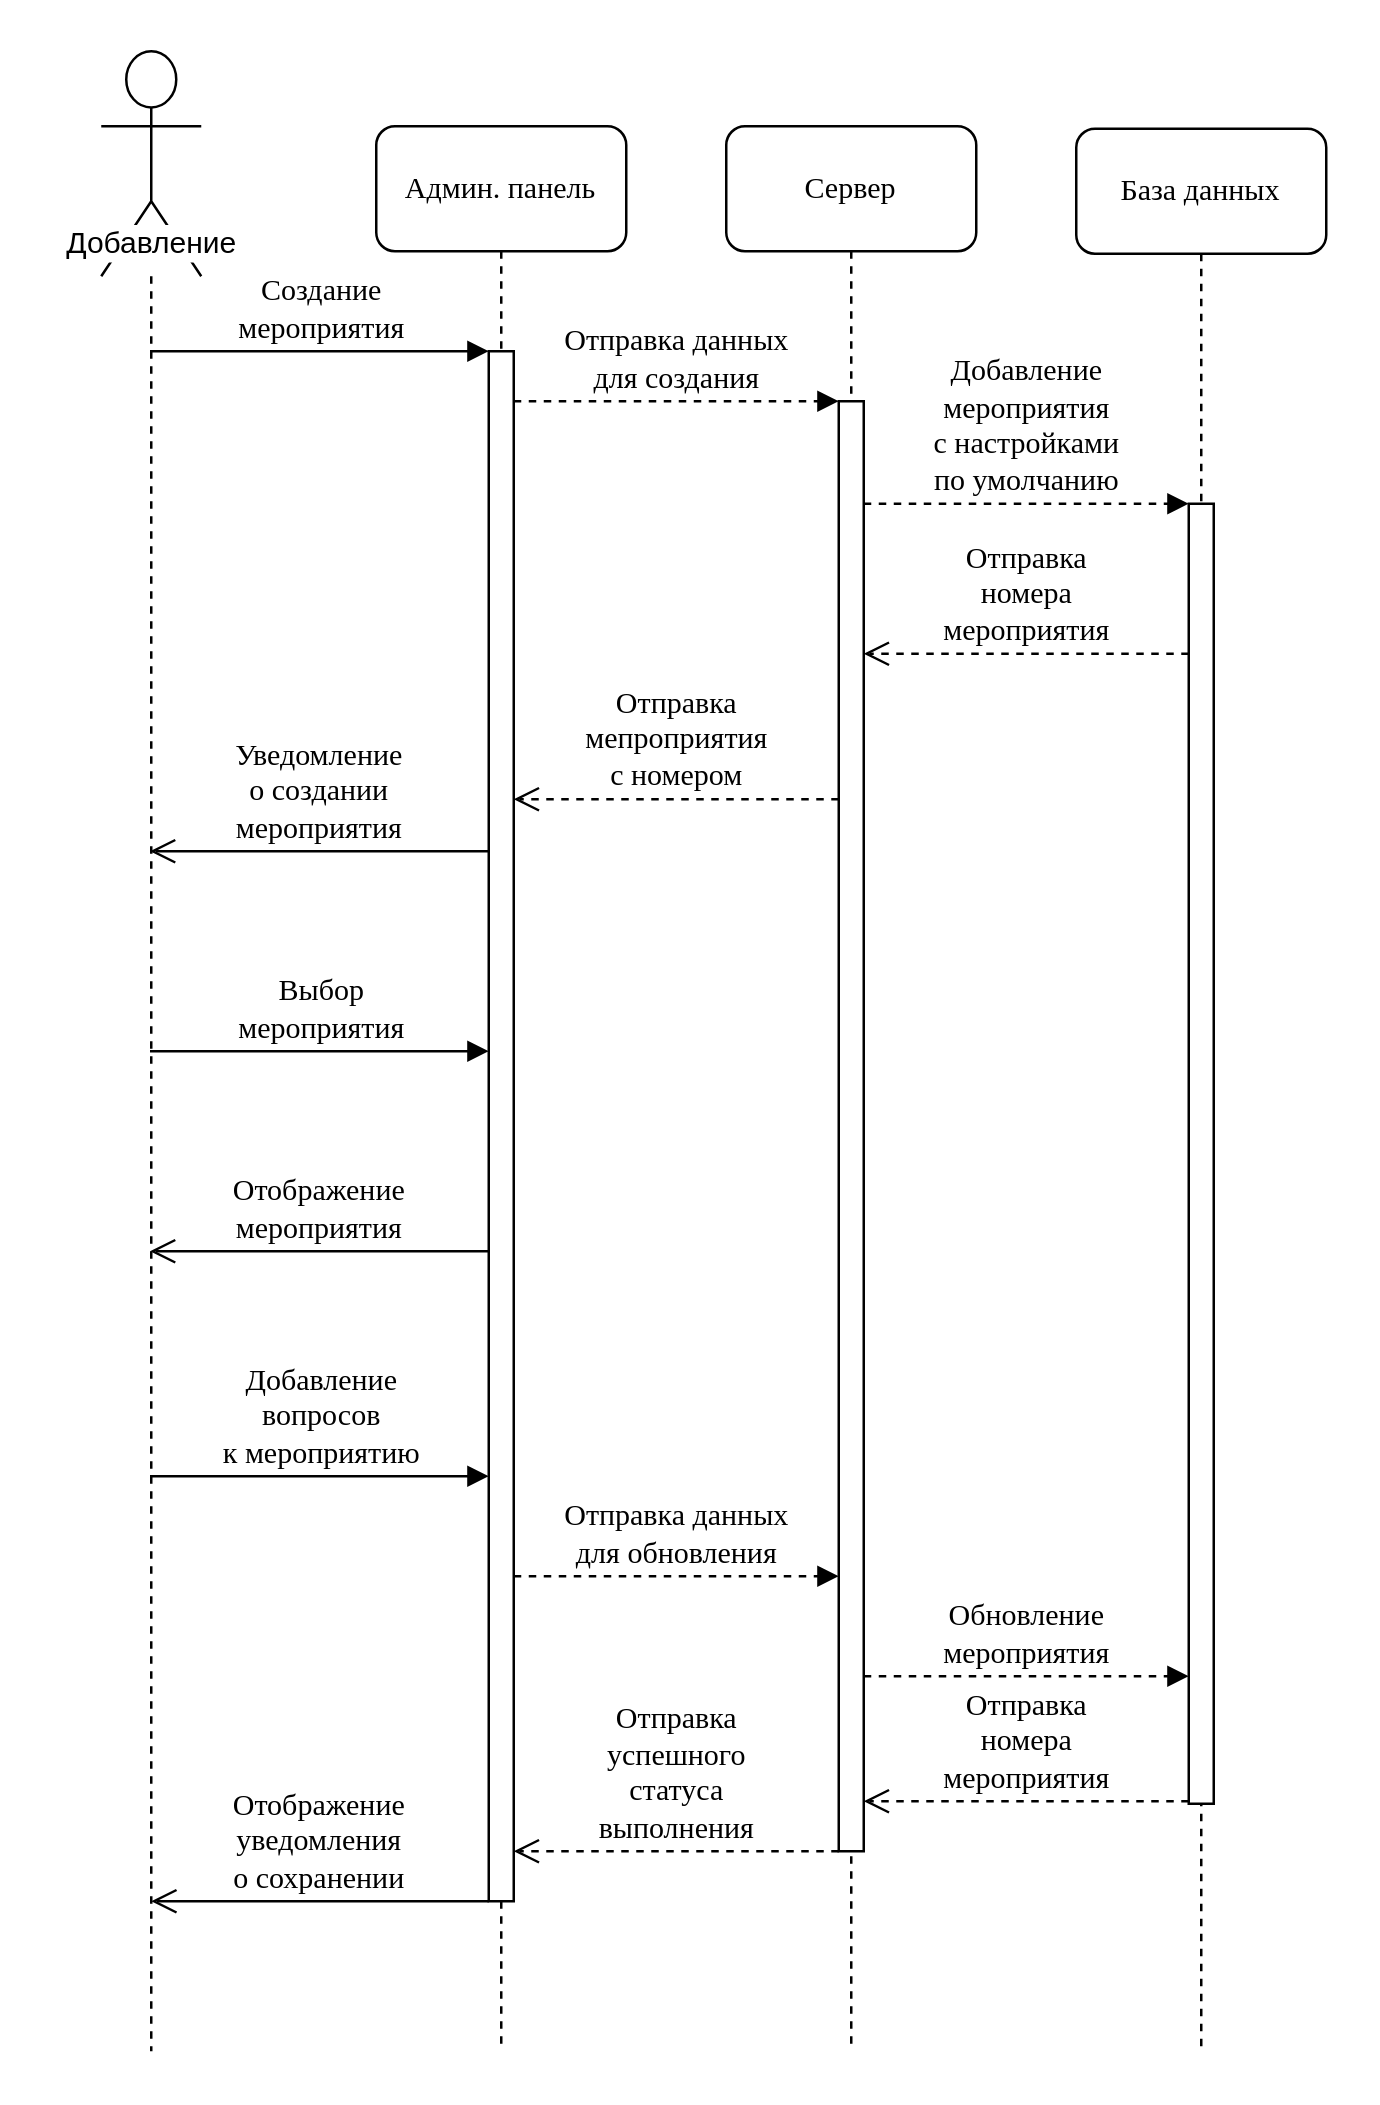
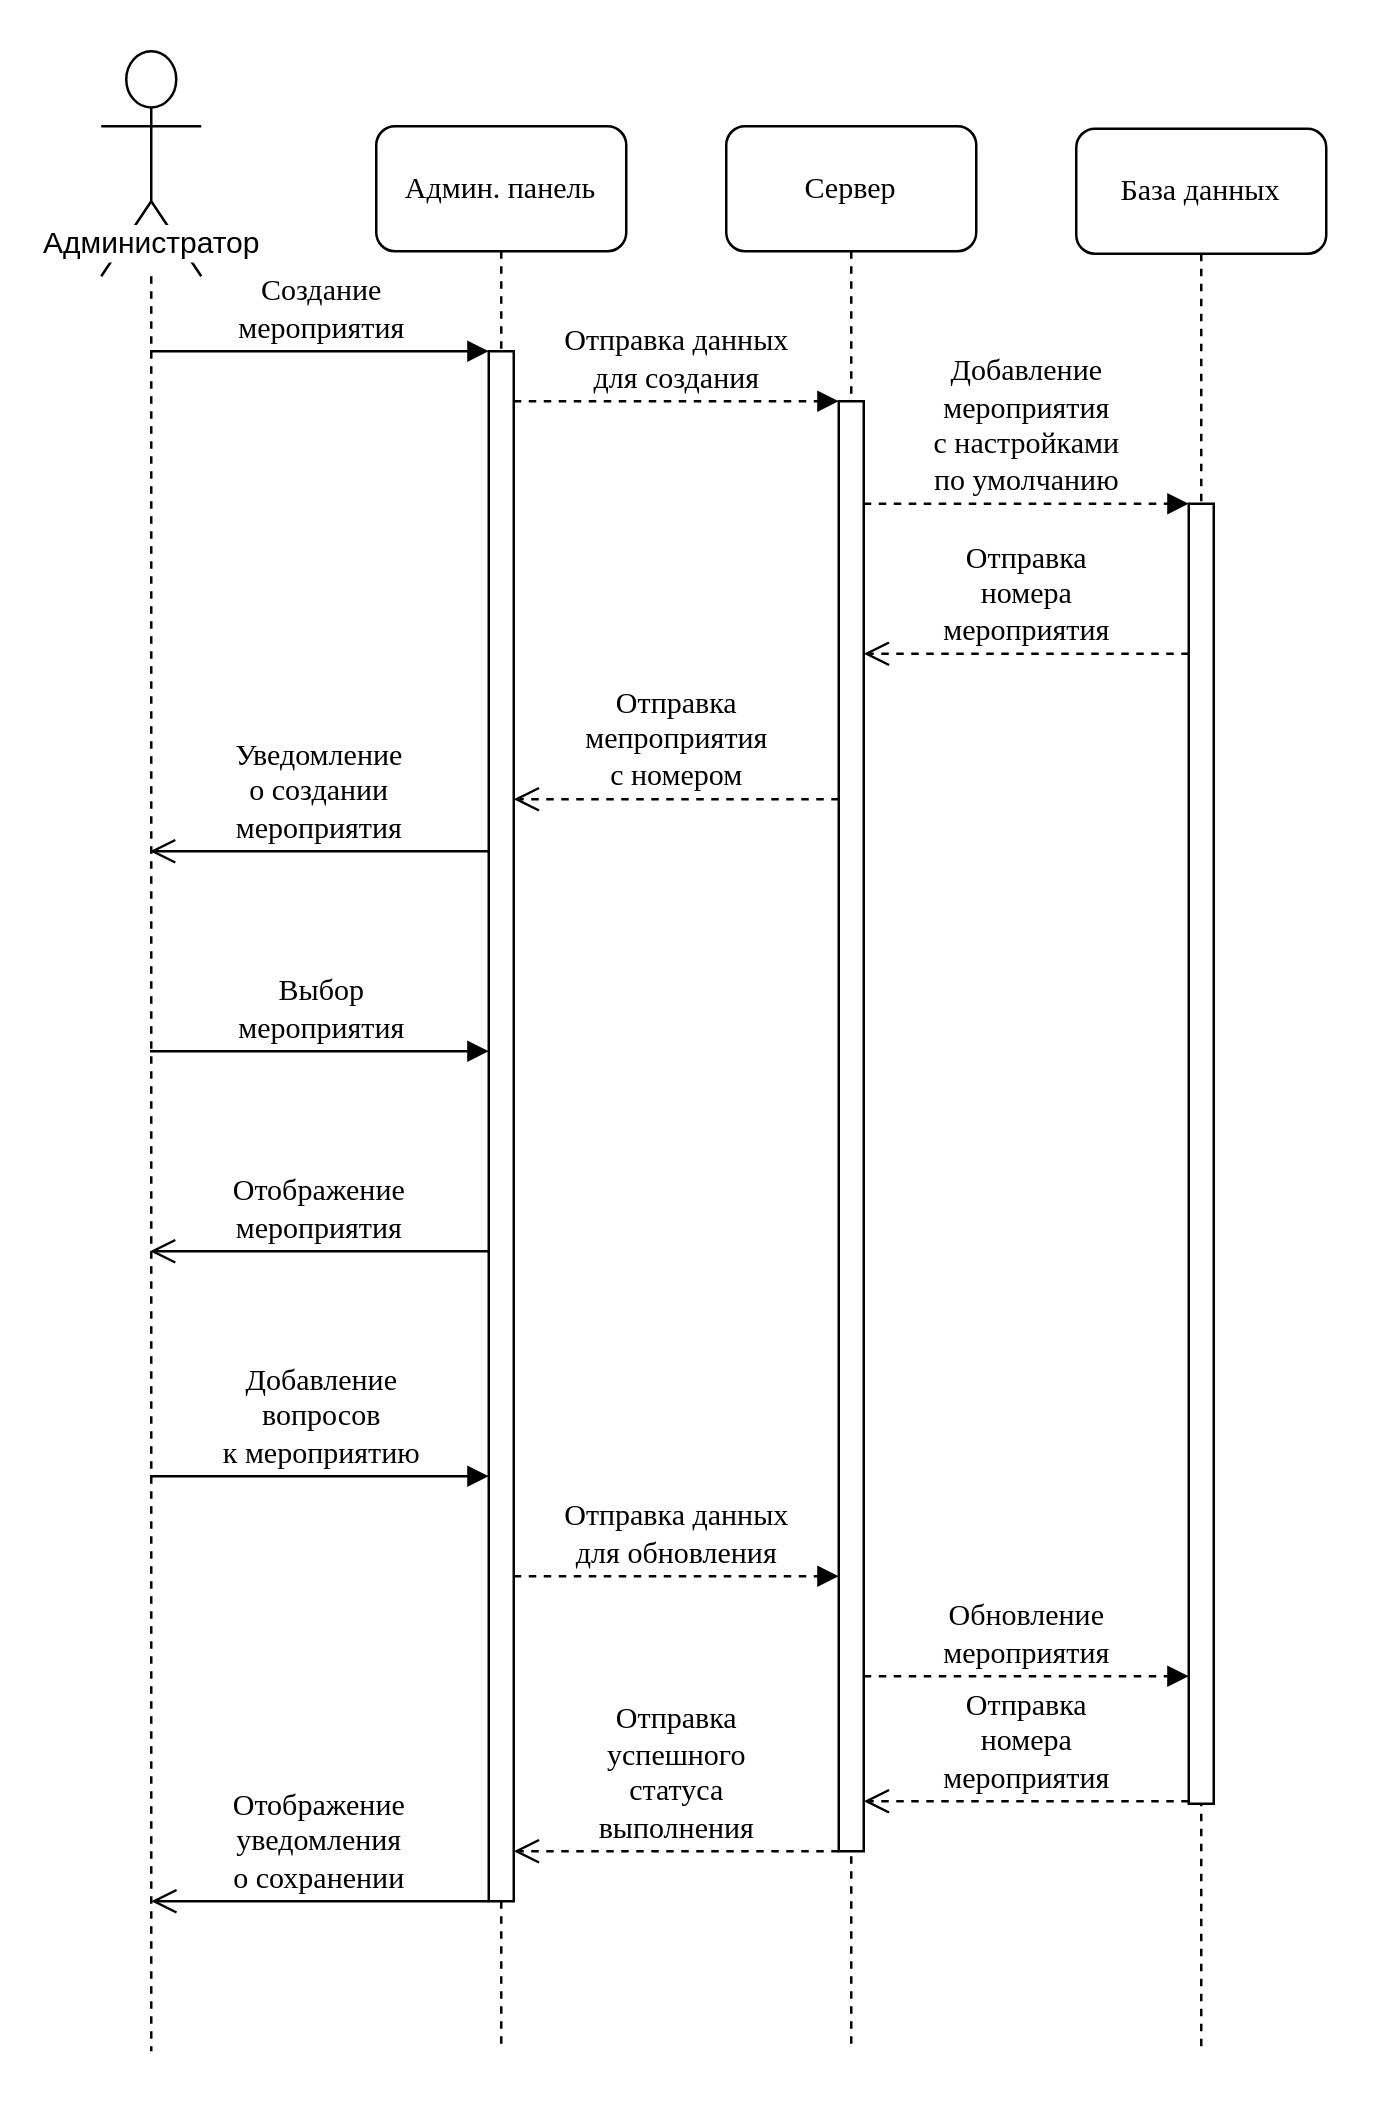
(153, 244) -> (153, 244)
